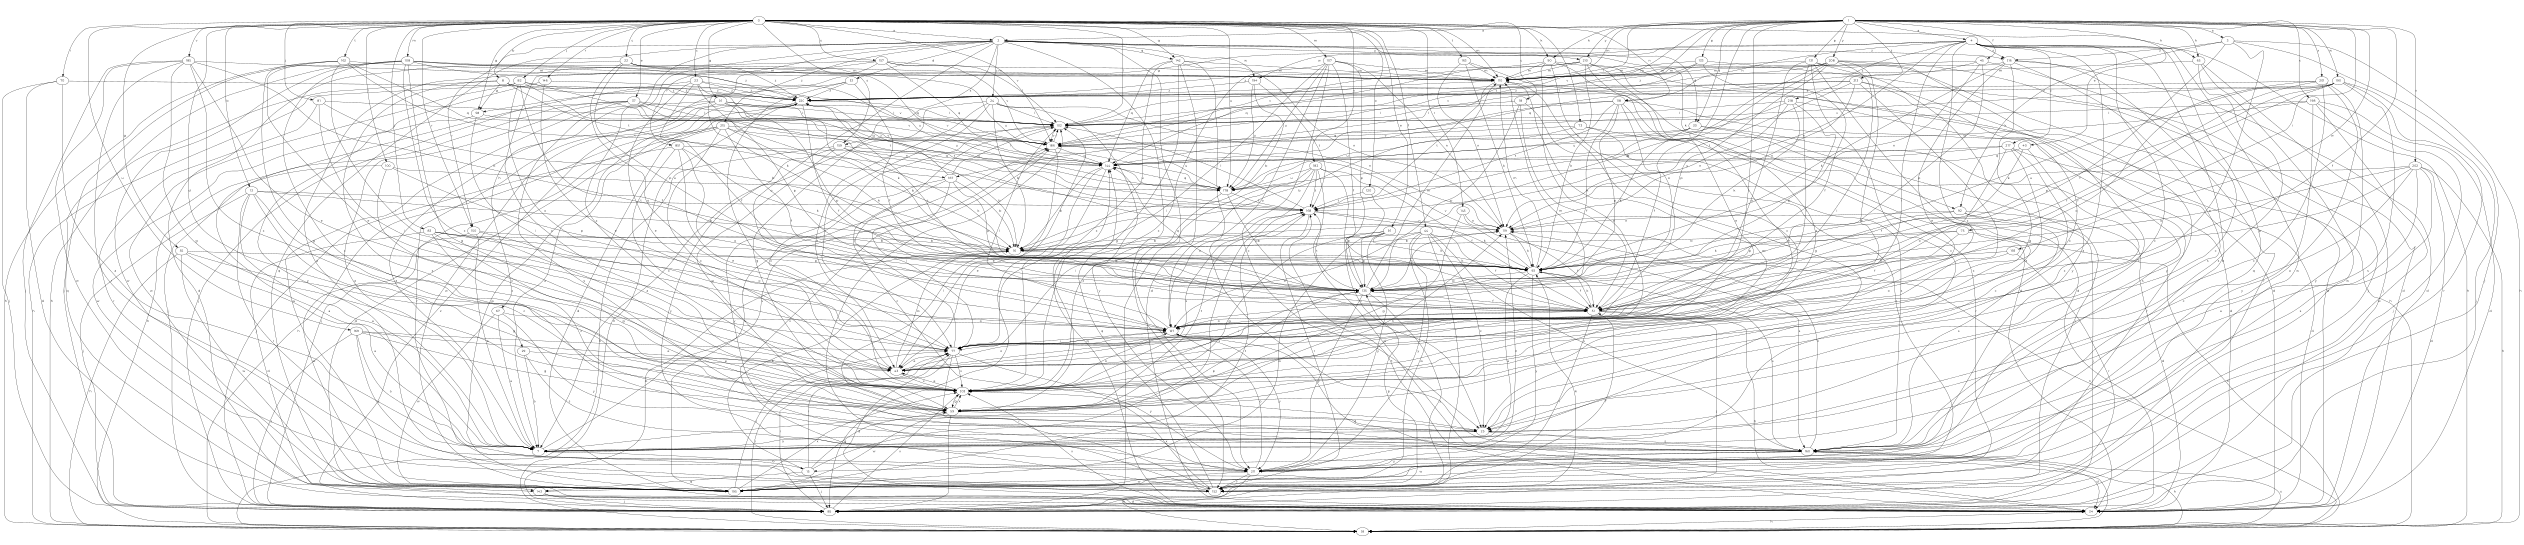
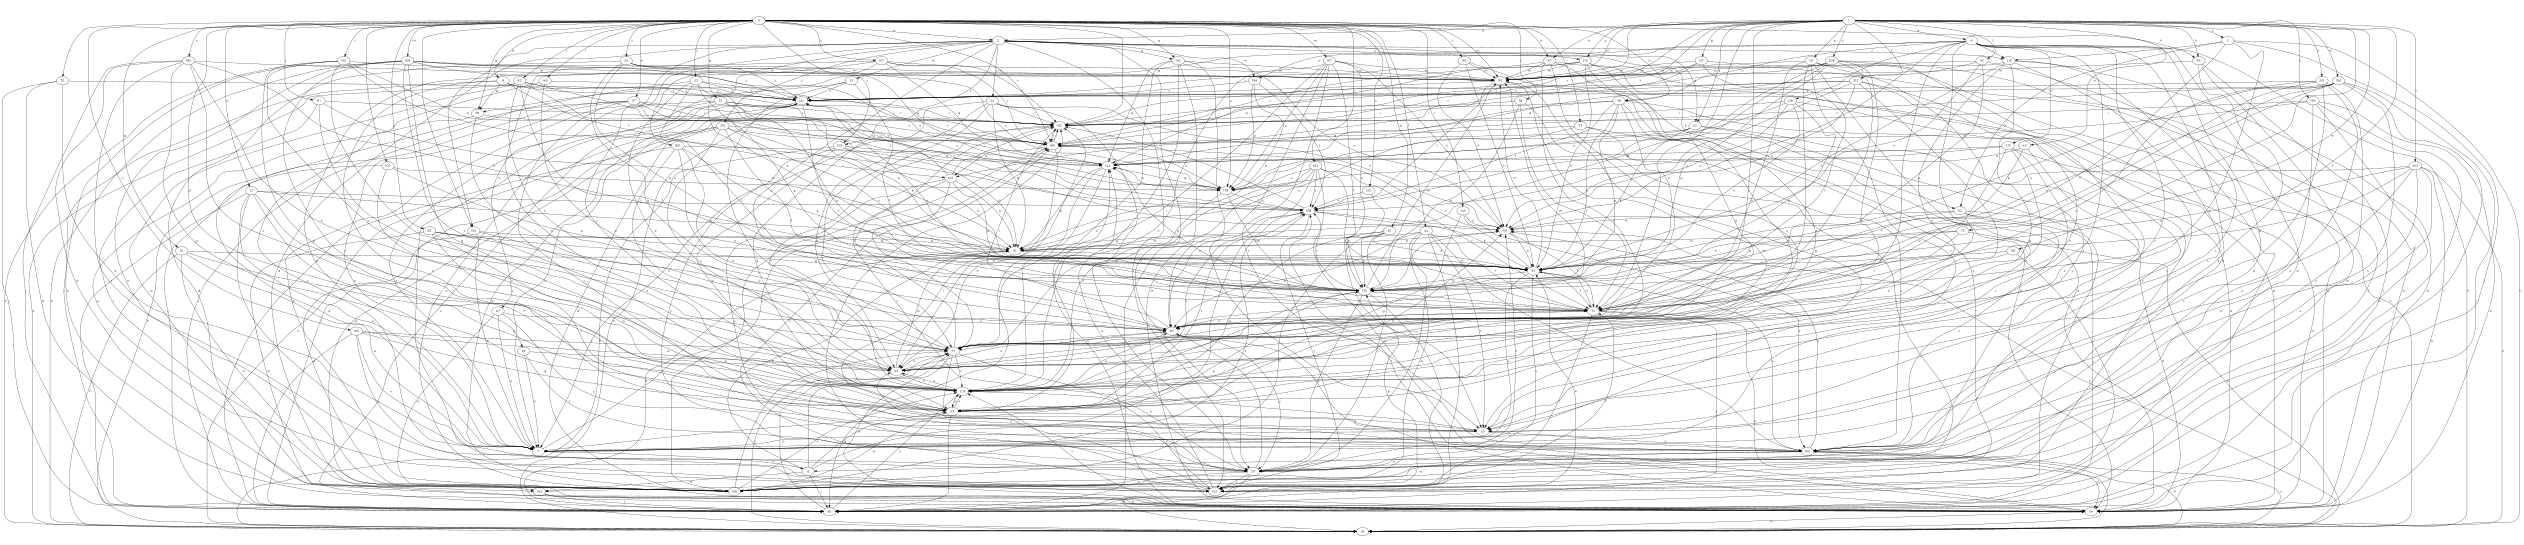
(1079, 155) -> (996, 151)
none -> (1072, 424)
